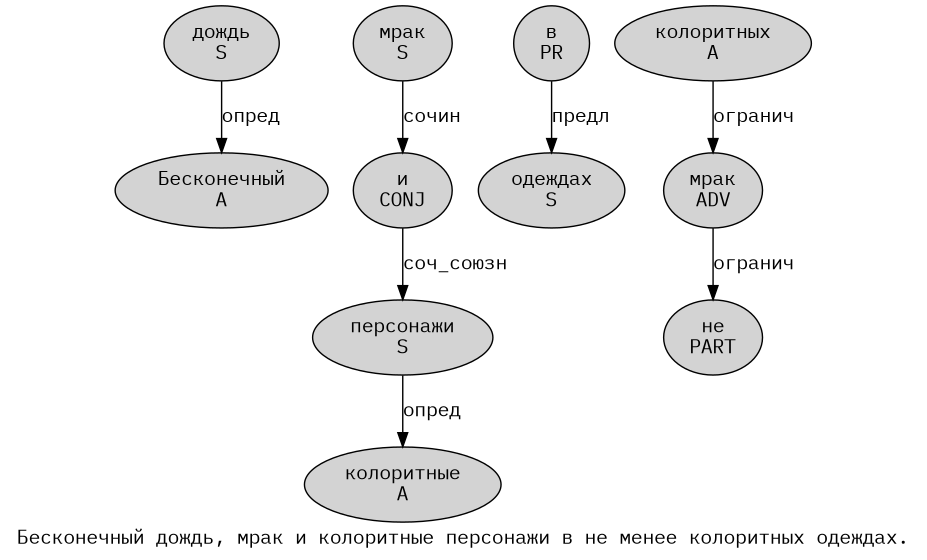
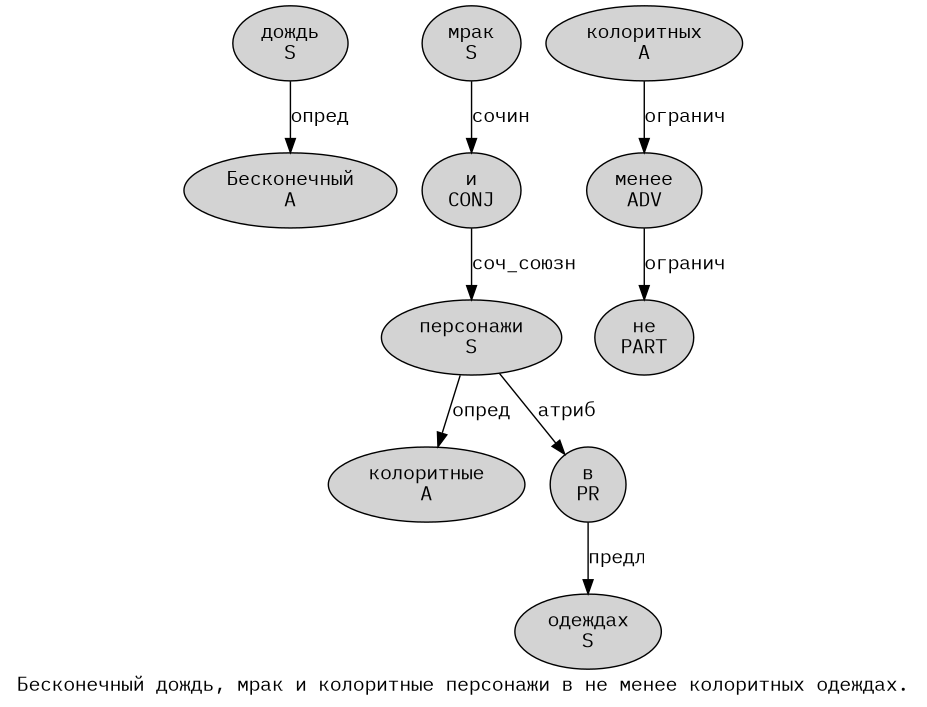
(713, 190) -> (644, 190)
none -> (528, 408)
